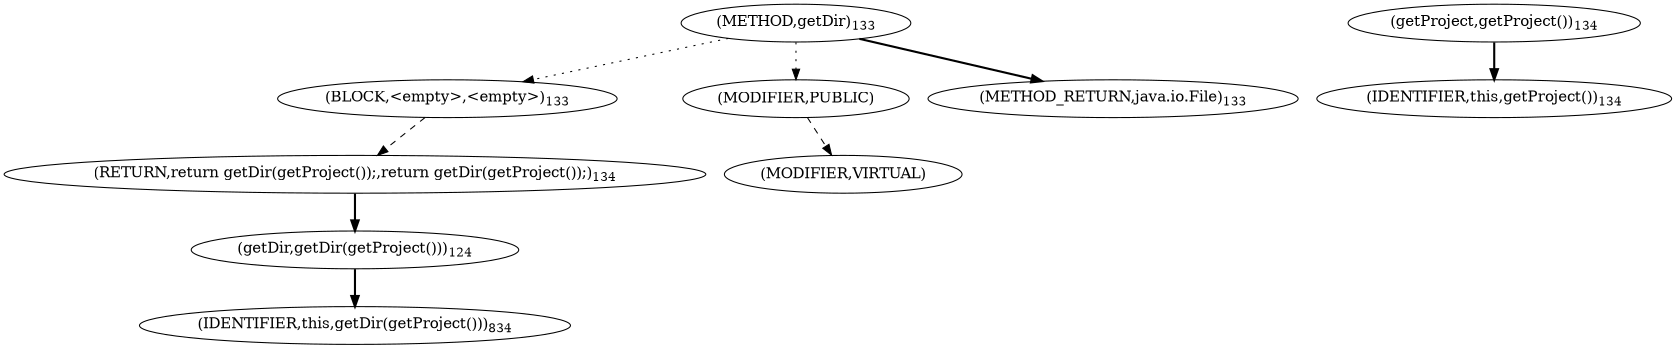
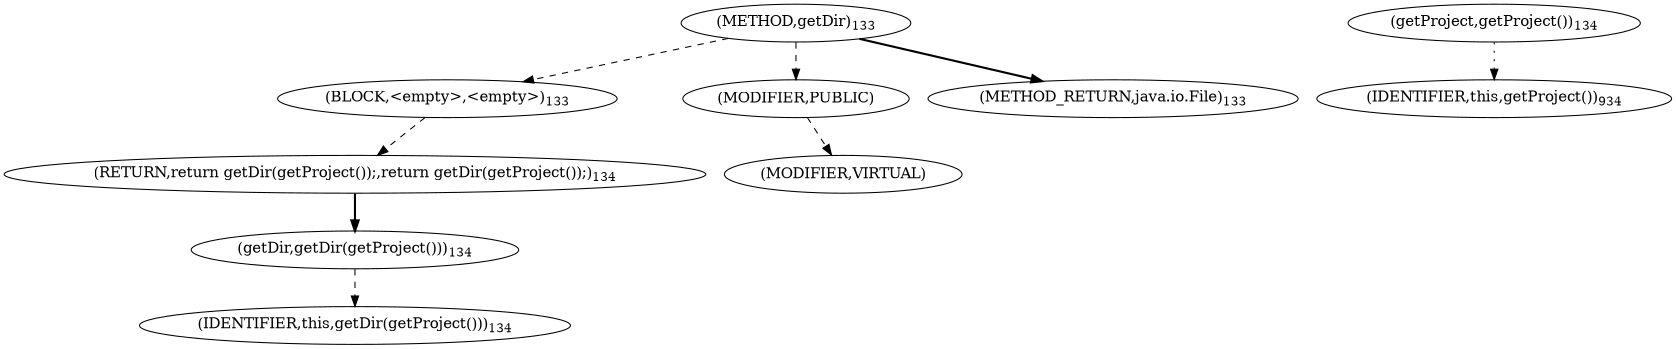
(796, 56) -> (796, 56)
(1494, 56) -> (1494, 56)
(631, 59) -> (631, 59)
(1610, 97) -> (1610, 97)
(460, 248) -> (460, 248)
(355, 283) -> (355, 283)
(500, 324) -> (500, 324)
